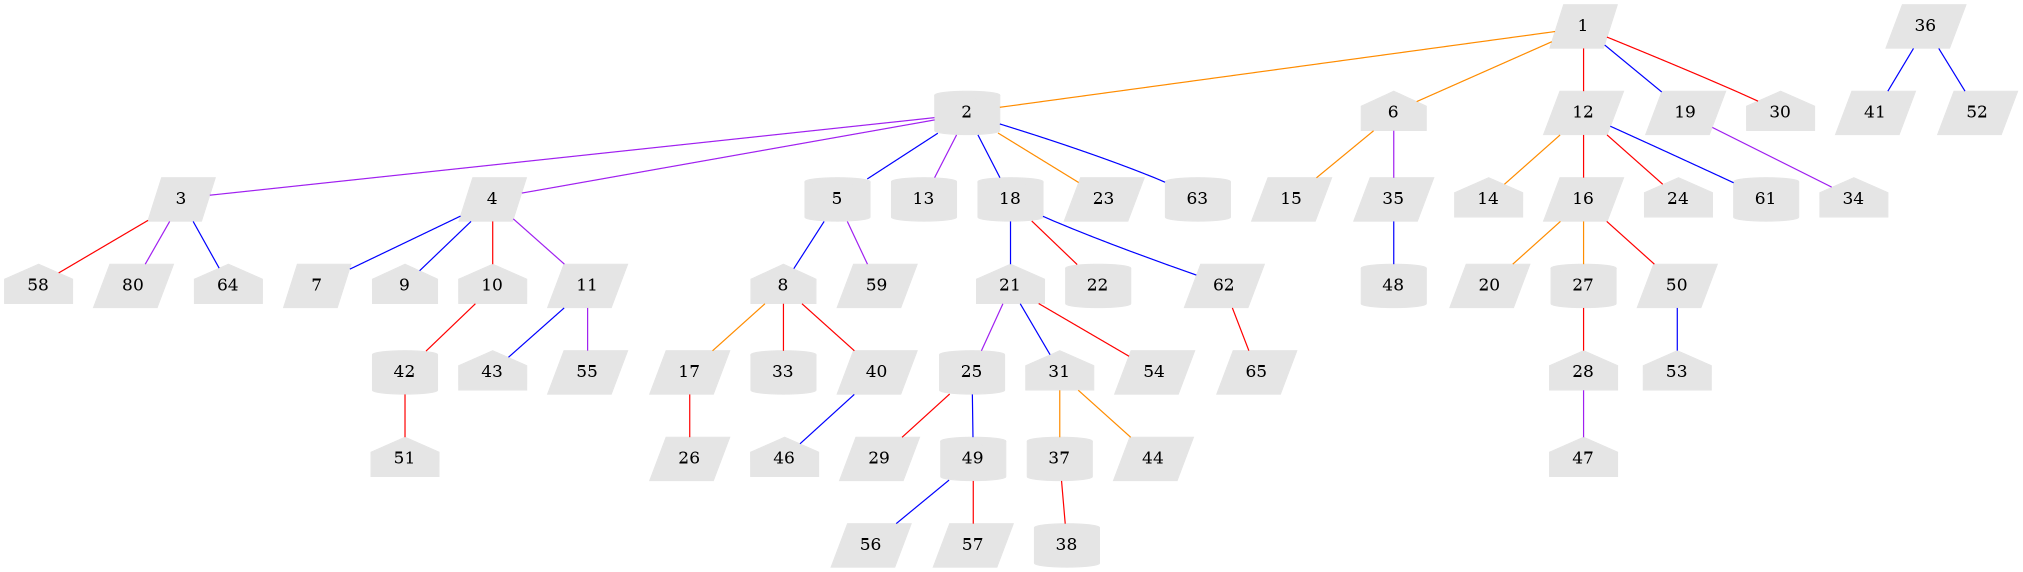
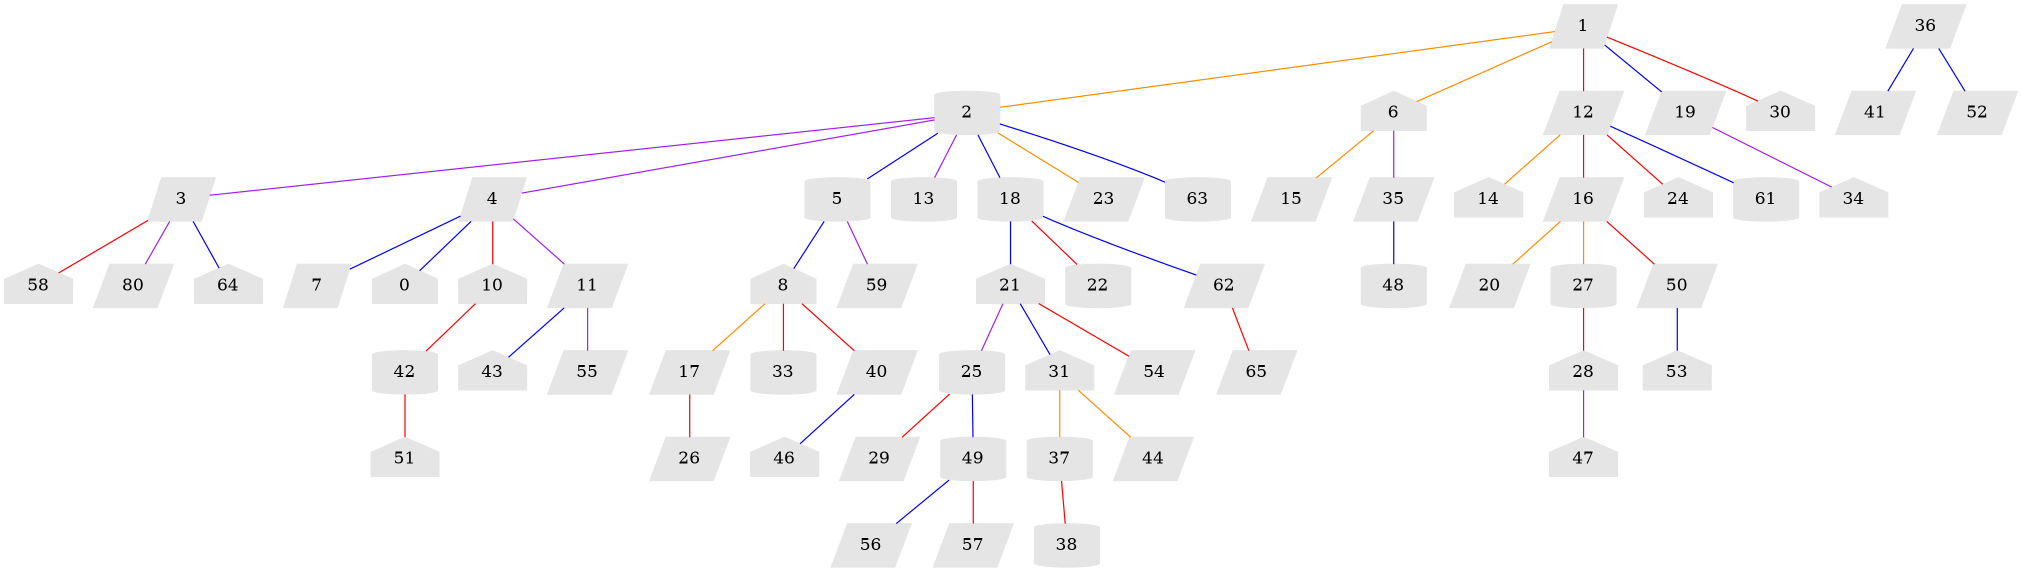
(405, 286) -> (405, 286)
